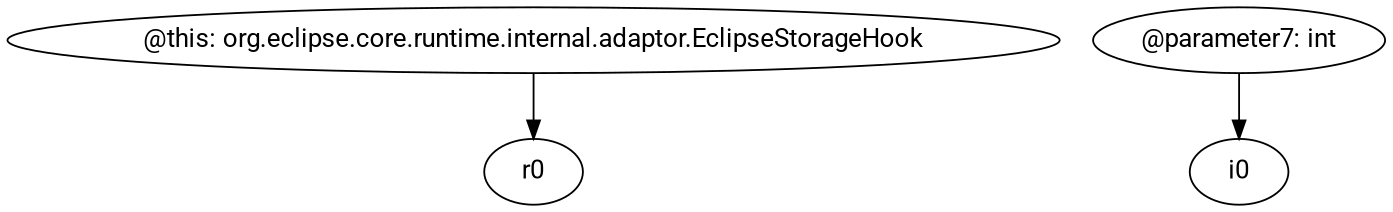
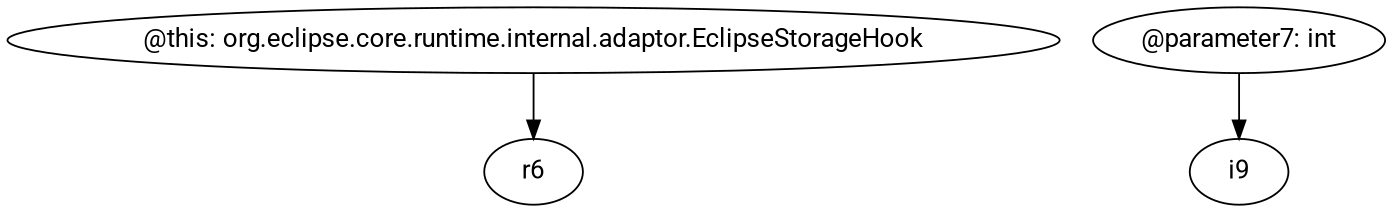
(534, 172) -> (534, 172)
(1239, 172) -> (1239, 172)
